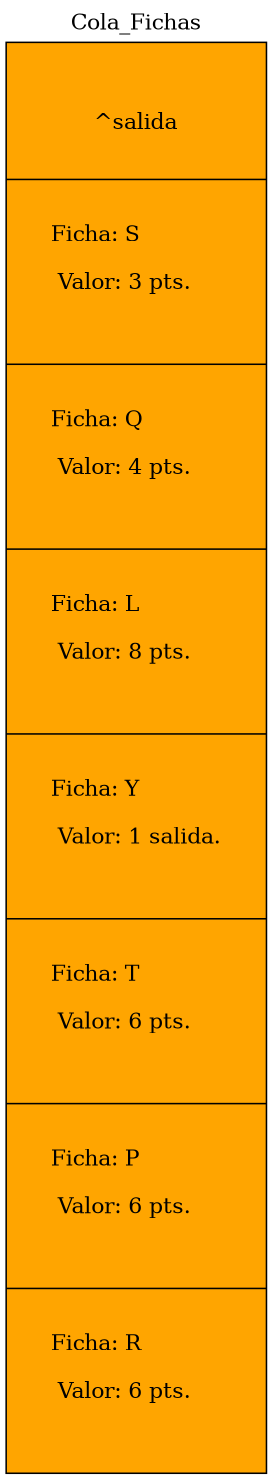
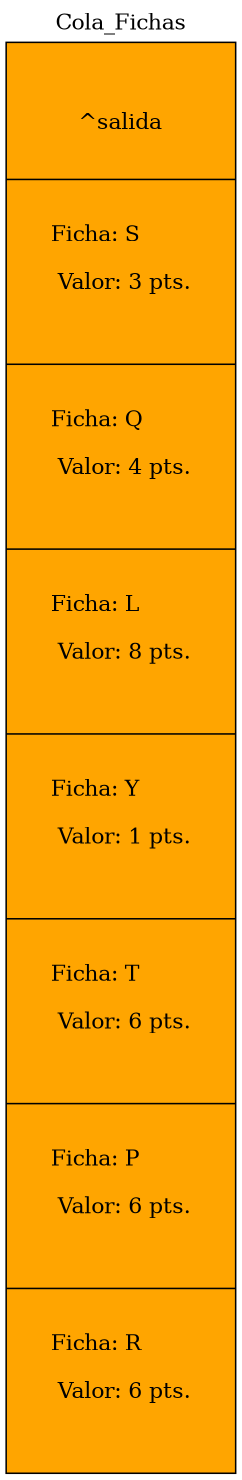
(136, 837) -> (121, 837)
